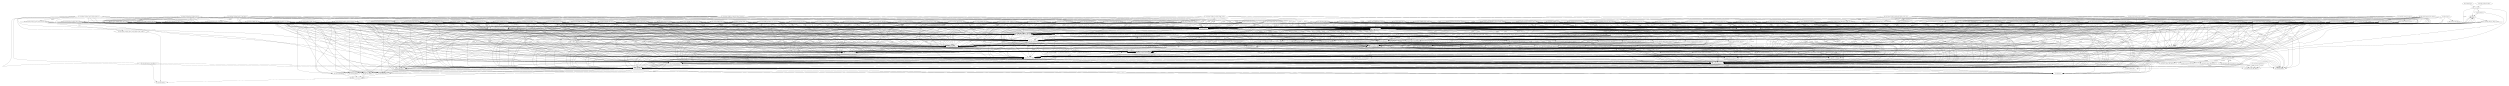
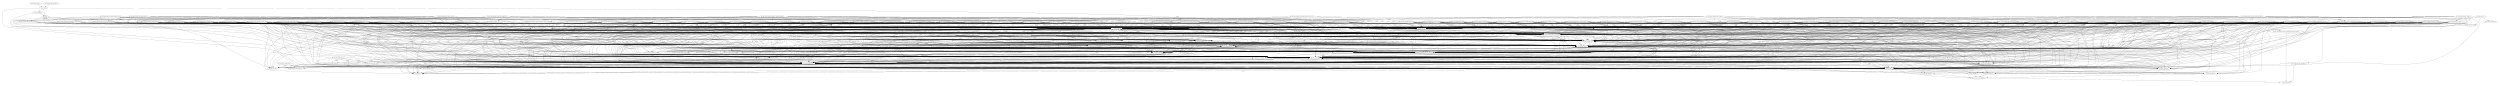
none -> (1940, 58)
